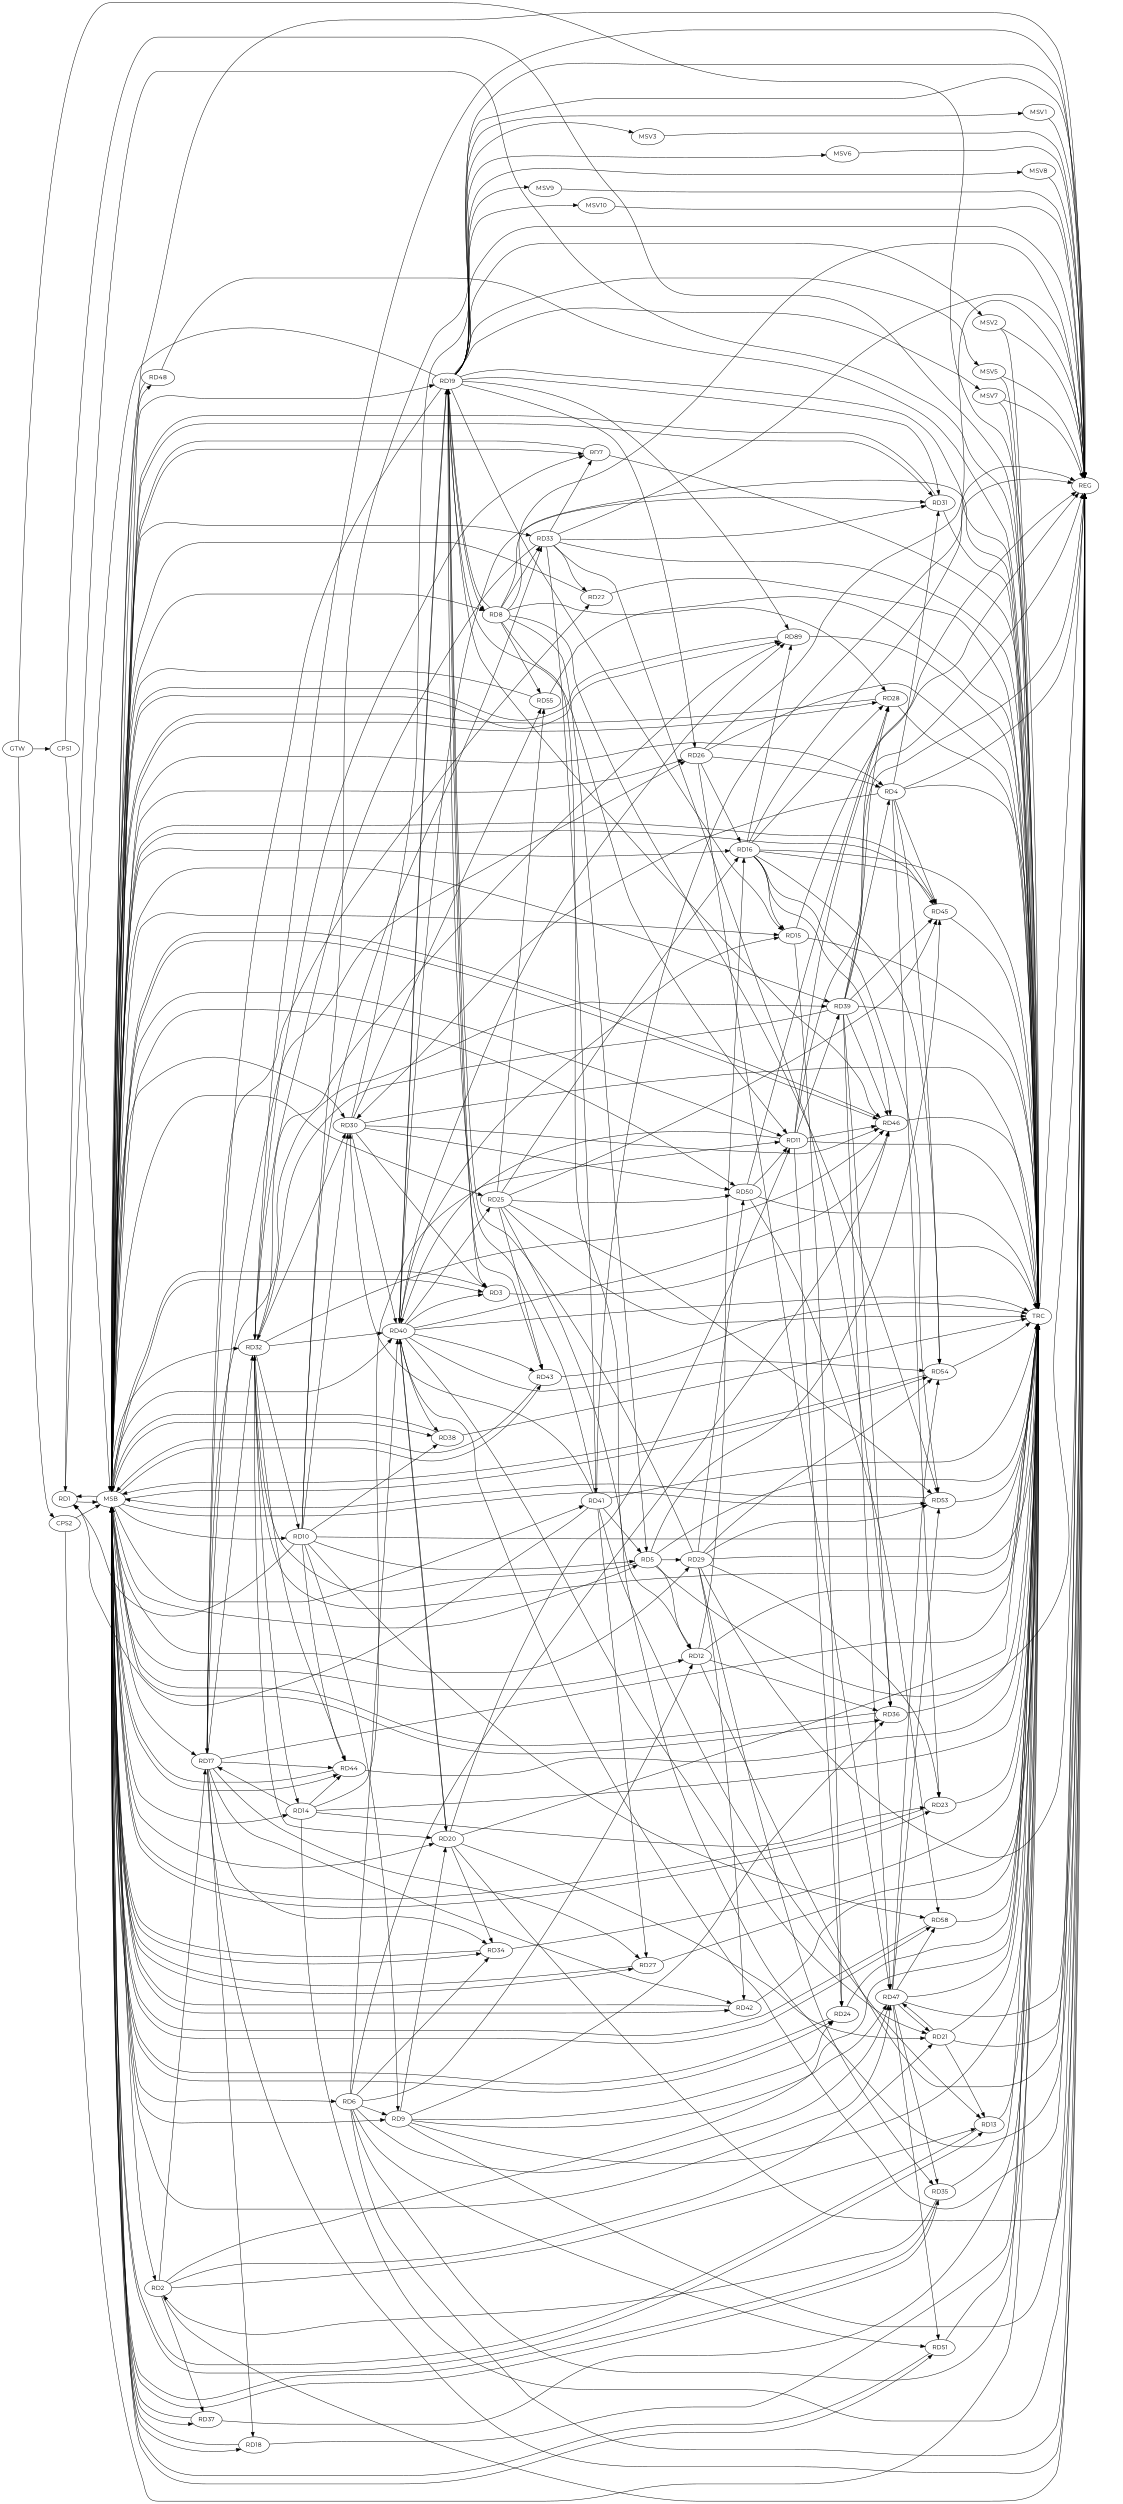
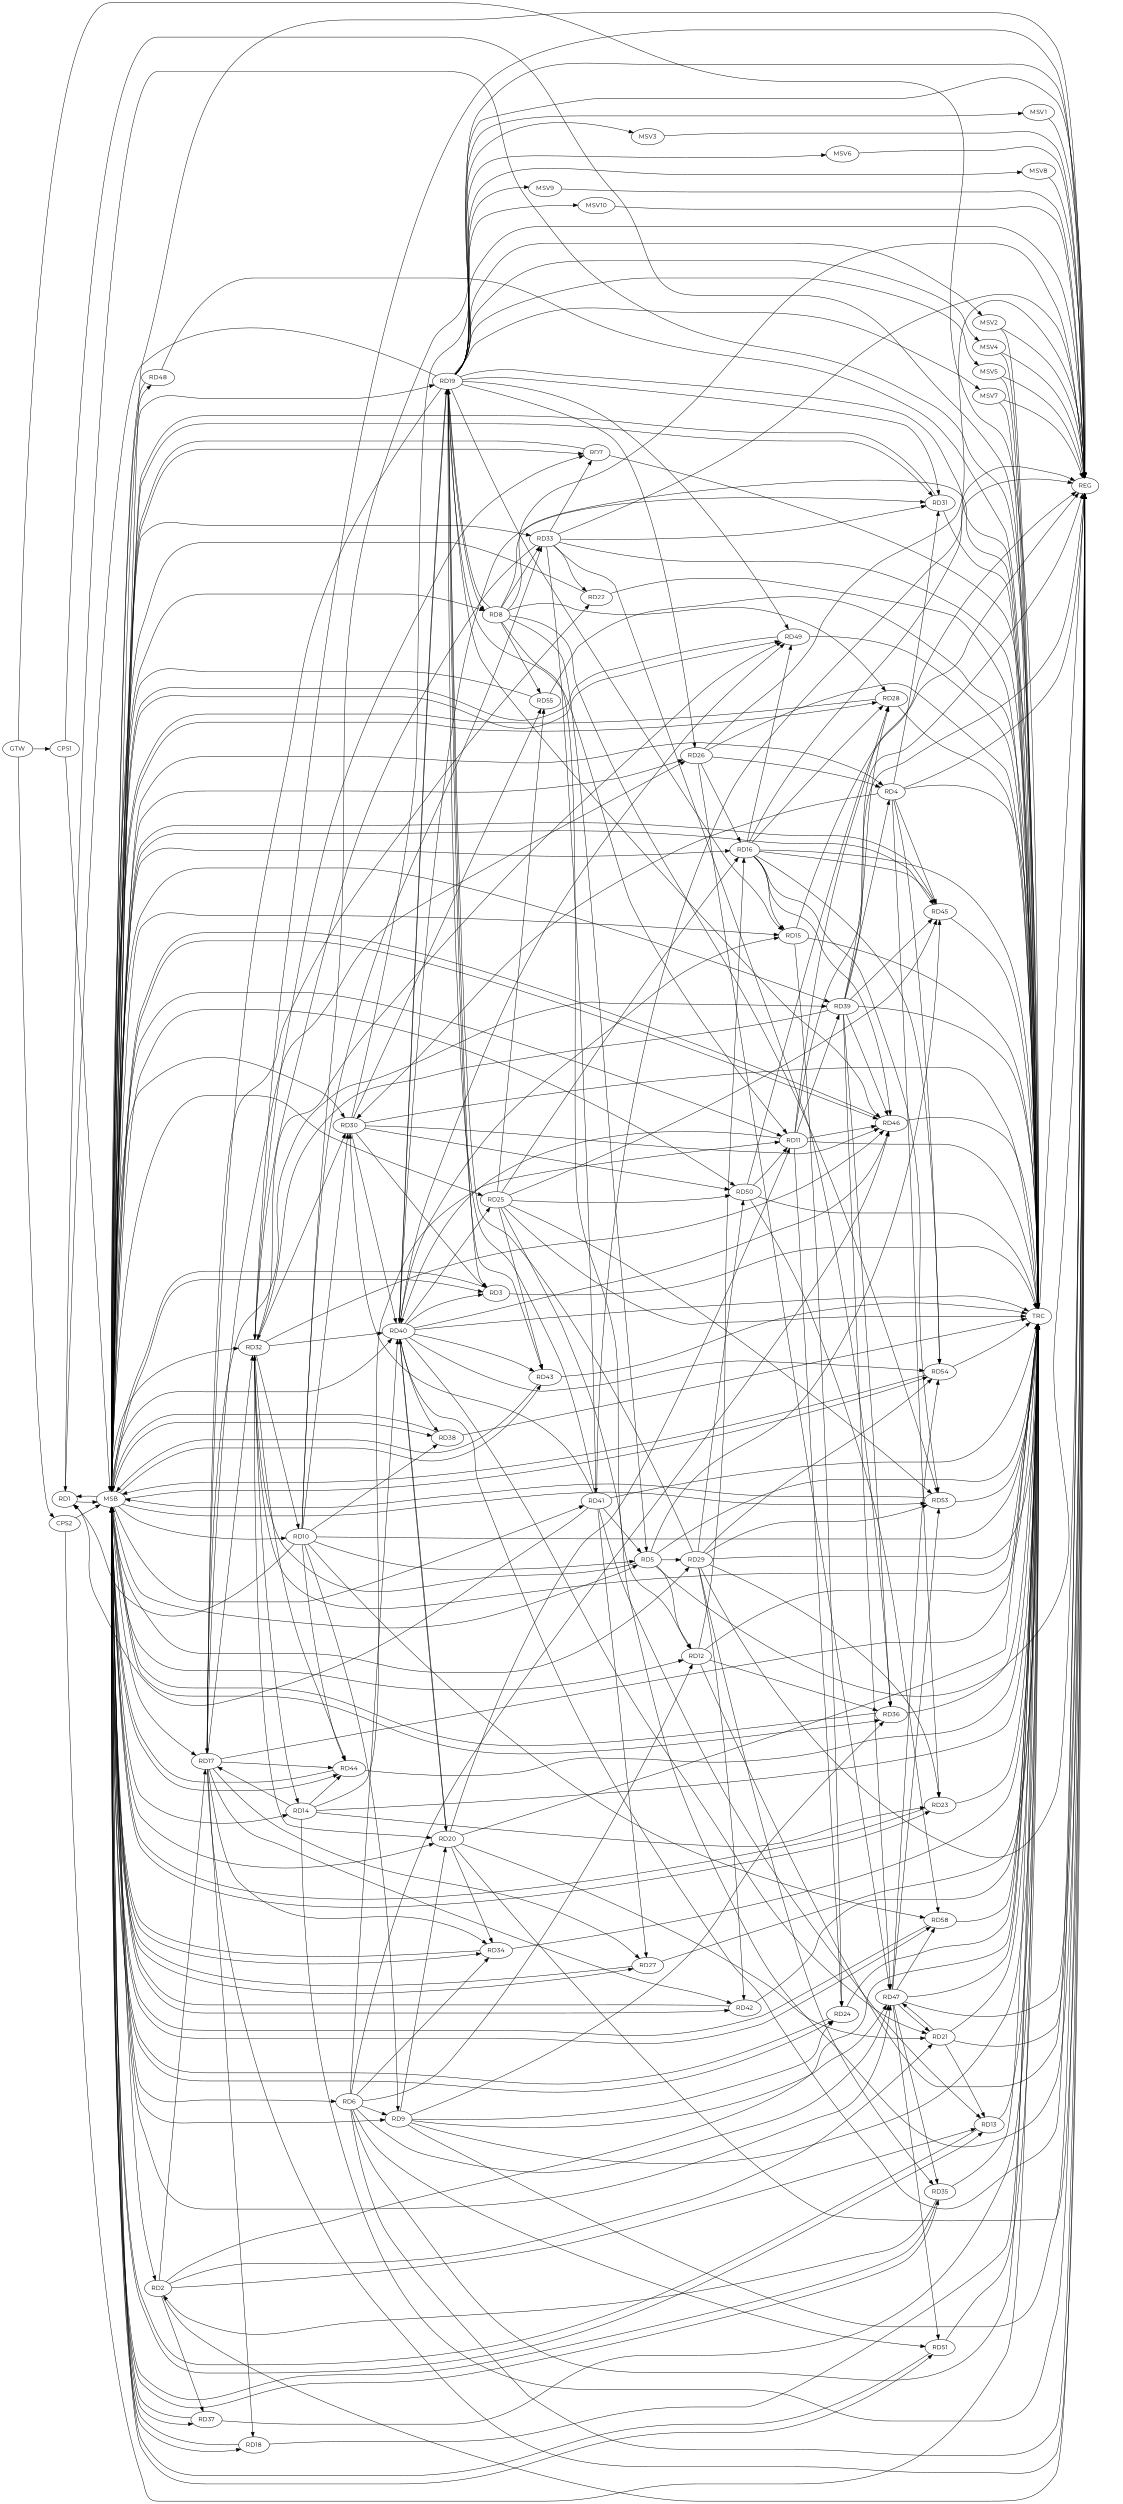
none -> (989, 347)
(793, 637) -> (793, 637)
